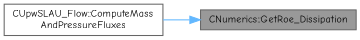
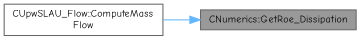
(84, 20) -> (84, 20)
